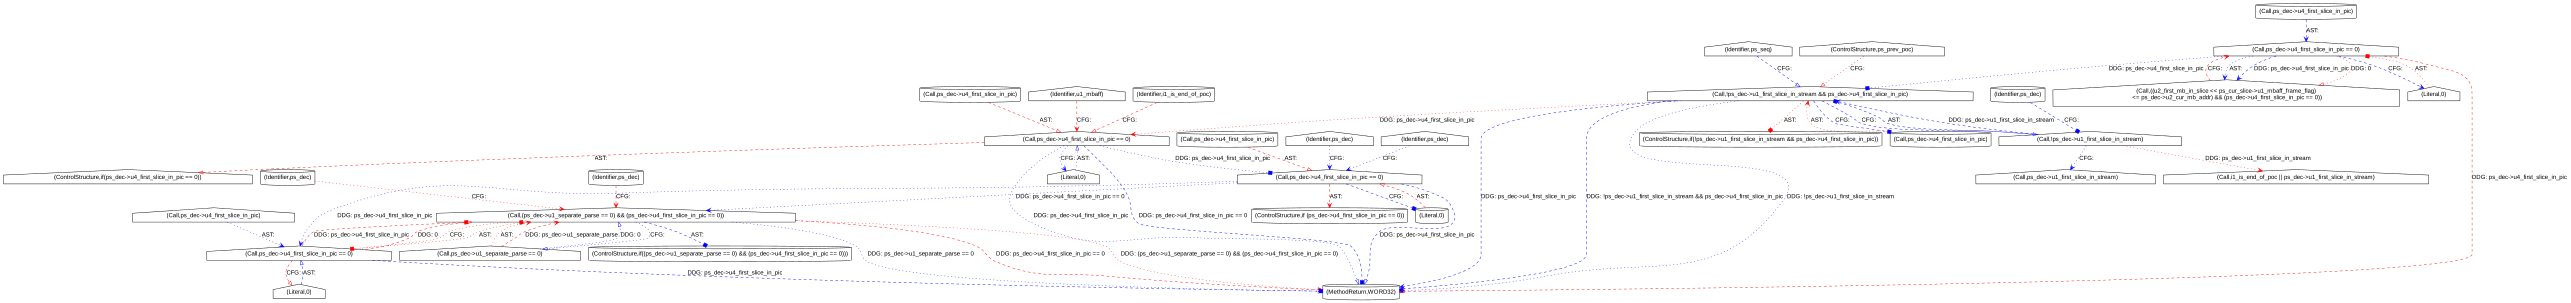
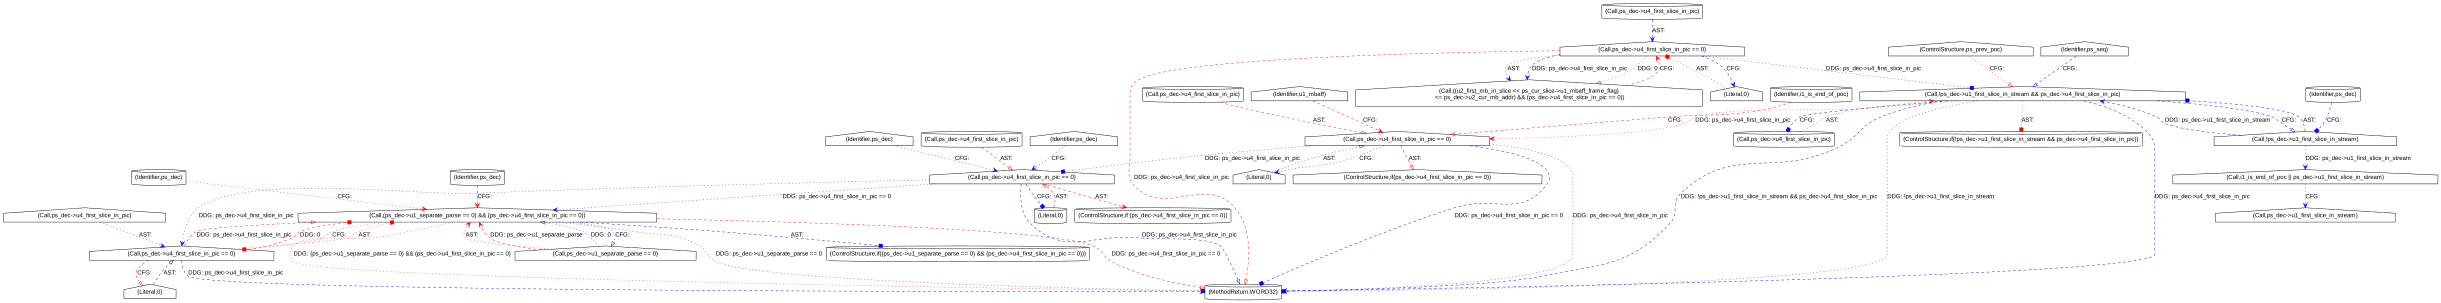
(2080, 156) -> (2305, 194)
(2191, 158) -> (2305, 155)
